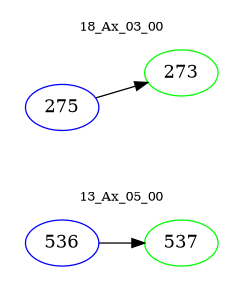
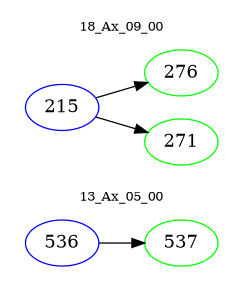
(122, 28) -> (122, 28)
(181, 73) -> (181, 73)
(62, 107) -> (62, 107)
none -> (181, 142)
